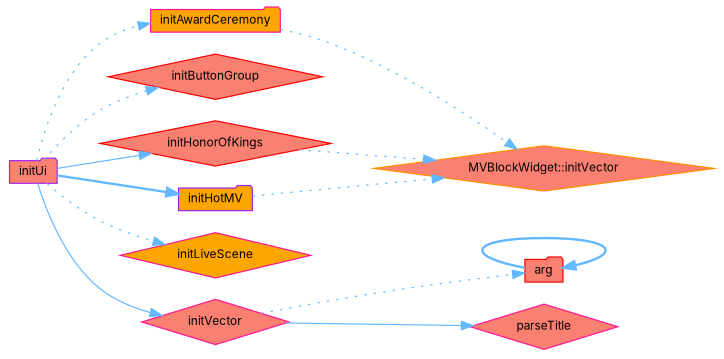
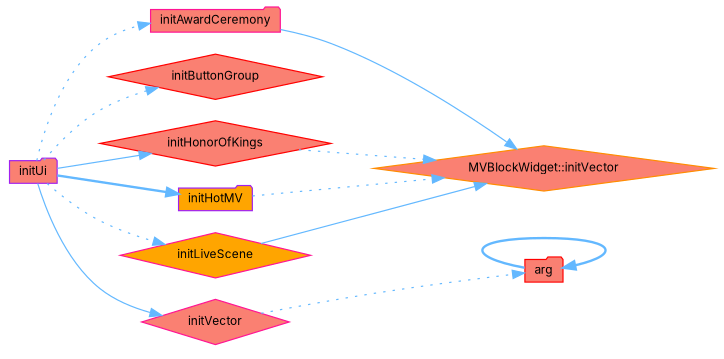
(215, 21) -> (215, 21)
(399, 75) -> (399, 75)
none -> (368, 215)
(544, 327) -> none
